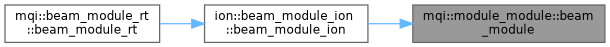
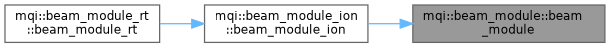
(286, 24) -> (286, 24)
(509, 24) -> (509, 24)
